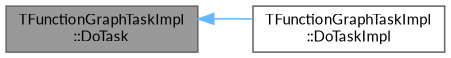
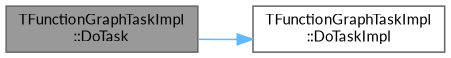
(233, 19) -> (218, 39)
